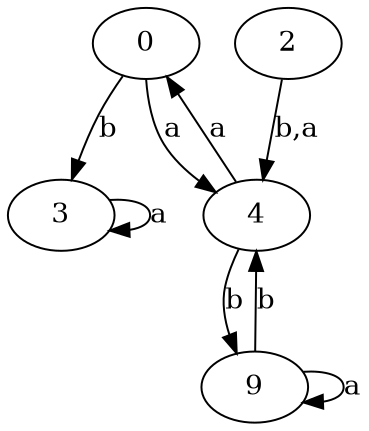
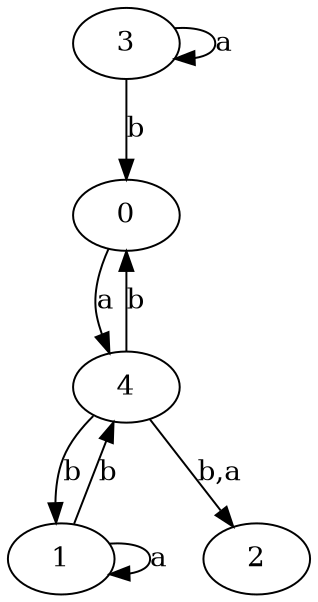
(98, 117) -> (126, 119)
(274, 120) -> (185, 465)
(218, 129) -> (136, 301)
(255, 387) -> (61, 559)
